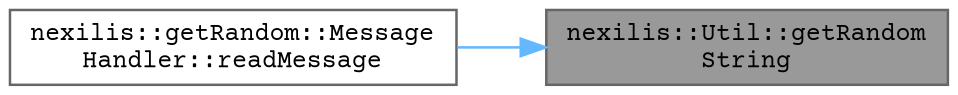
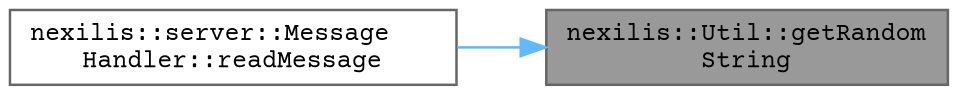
(233, 47) -> (233, 47)
